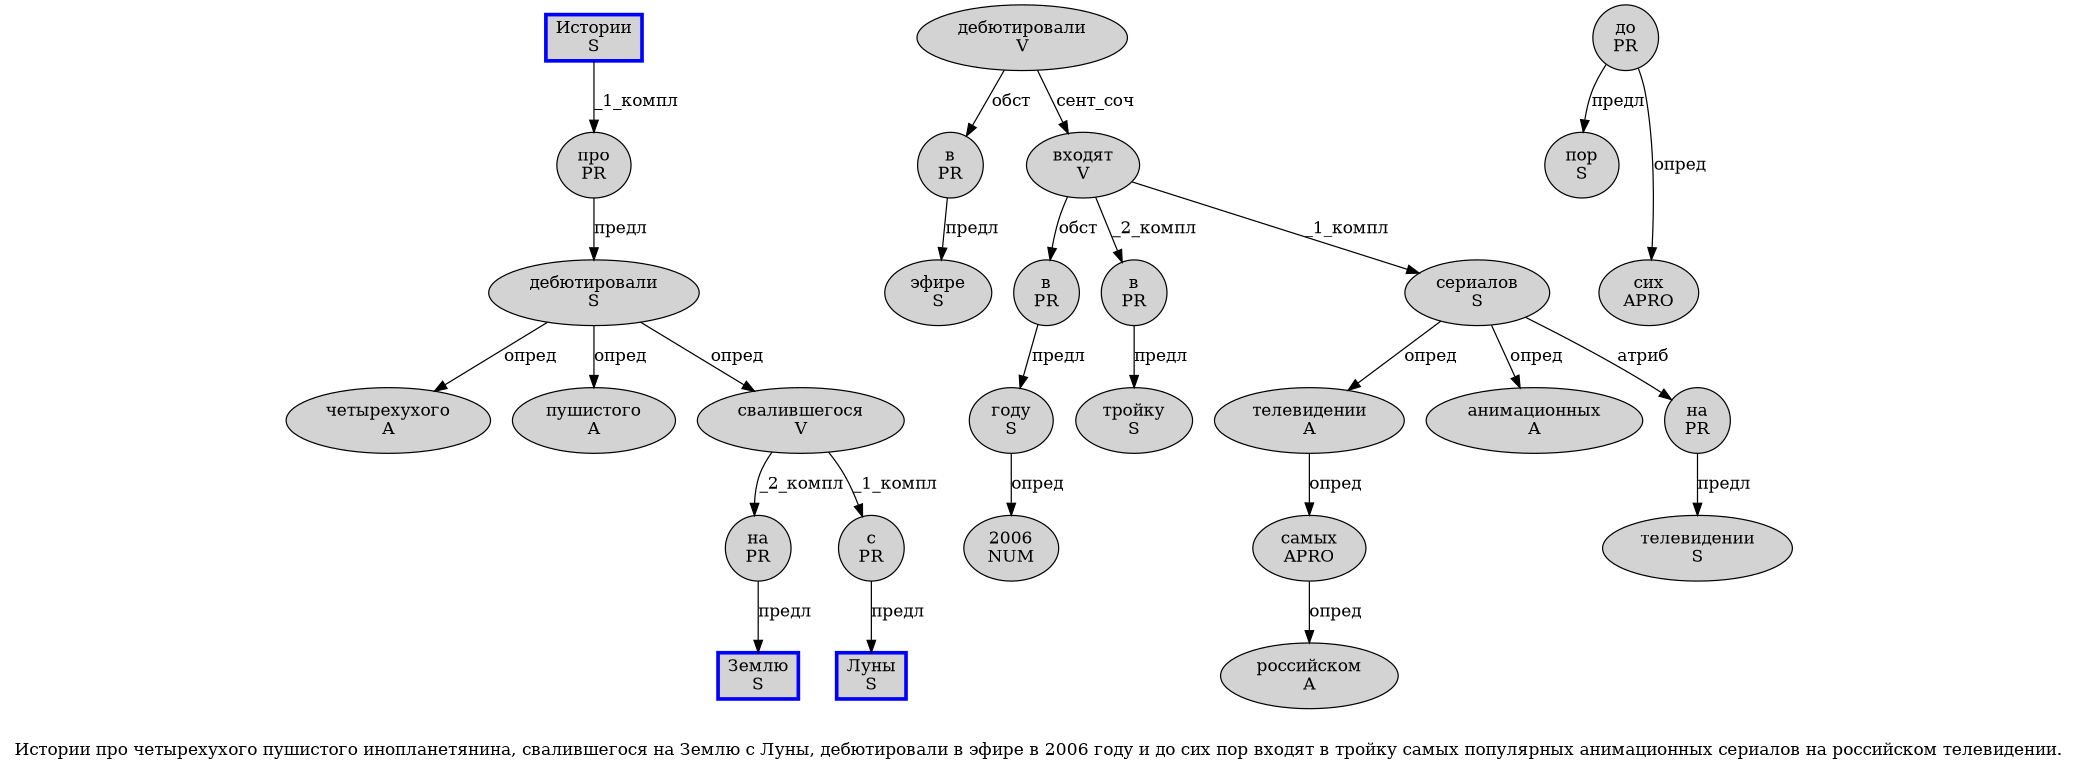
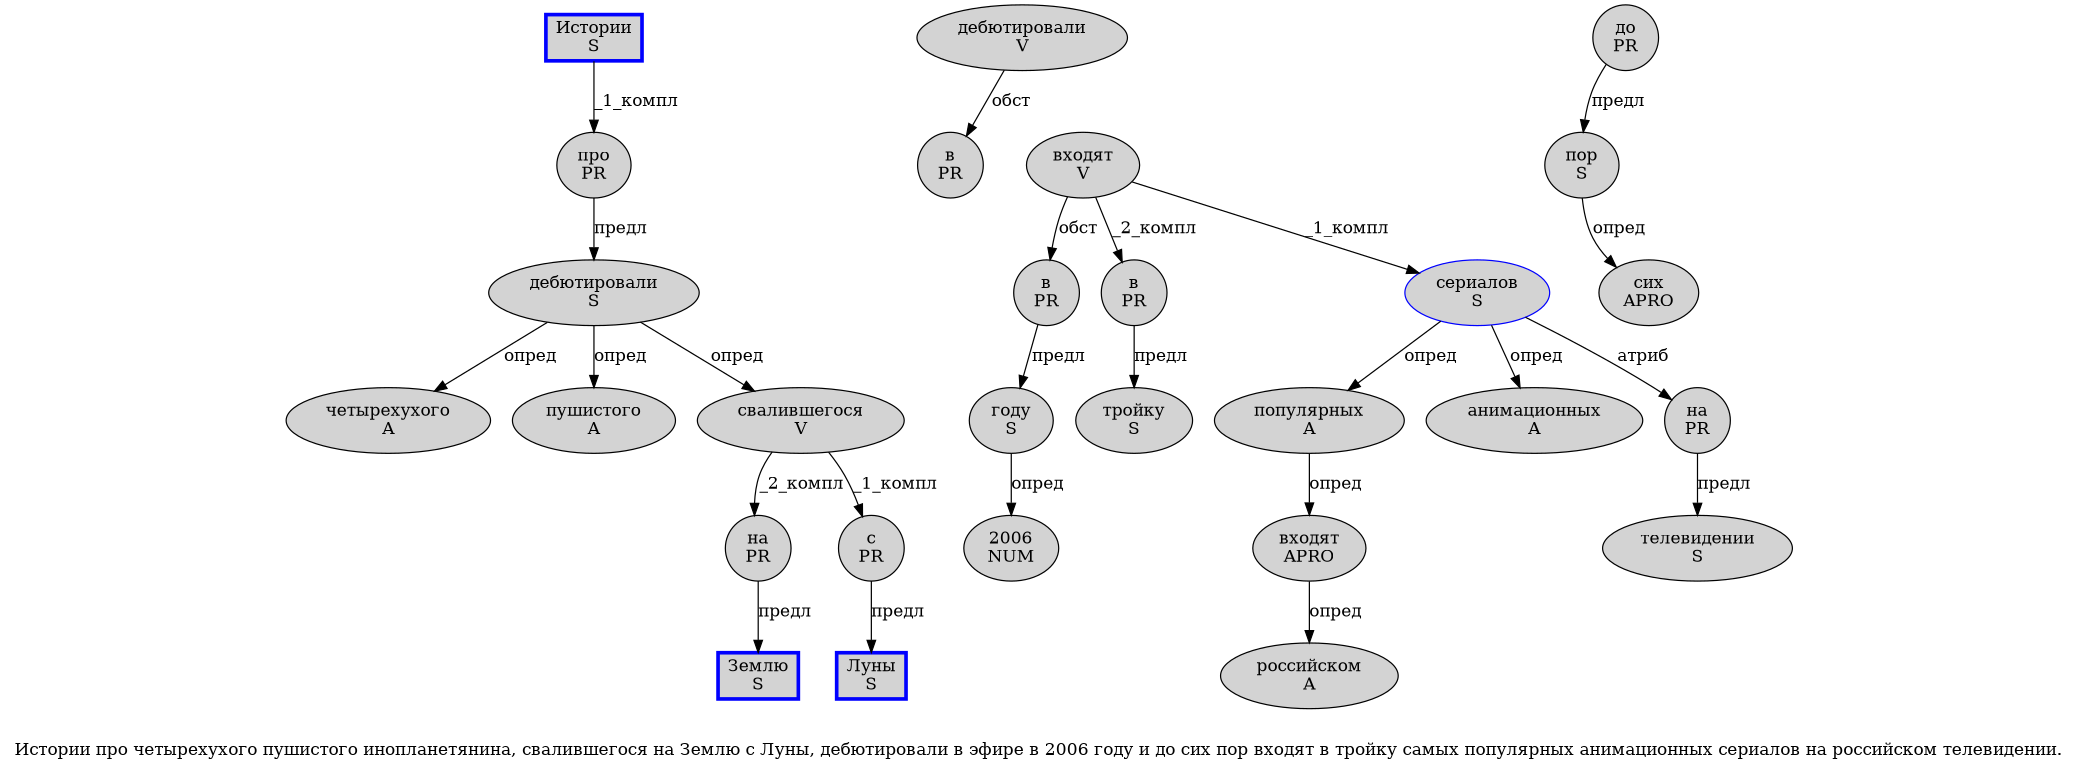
(1050, 96) -> none
(1652, 157) -> (1590, 231)
(938, 293) -> none
(1477, 293) -> (1477, 293)
(1309, 420) -> (1309, 420)
(1309, 548) -> (1309, 548)
